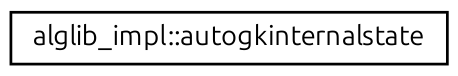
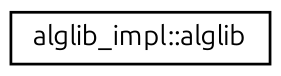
(229, 38) -> (140, 38)
